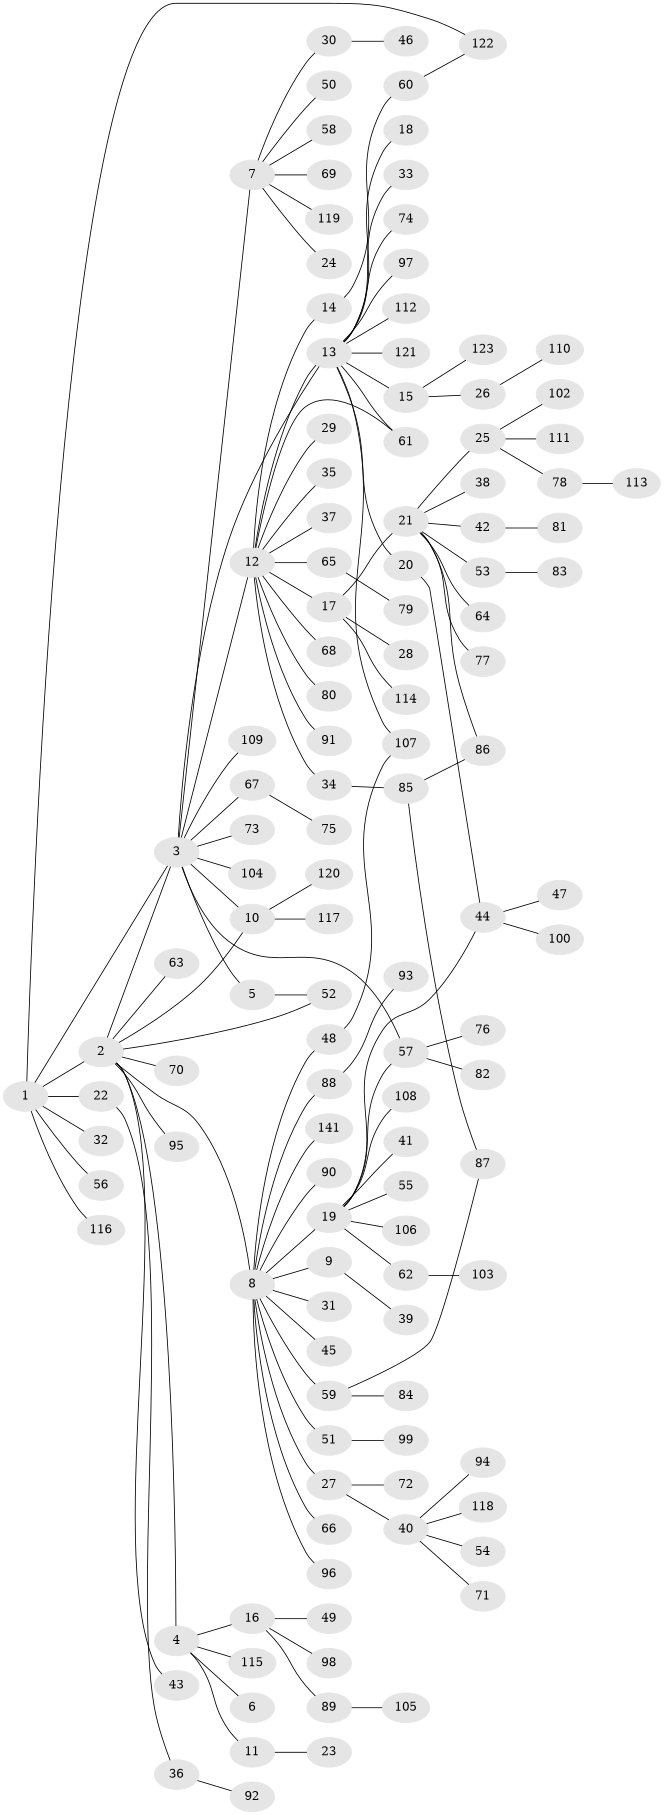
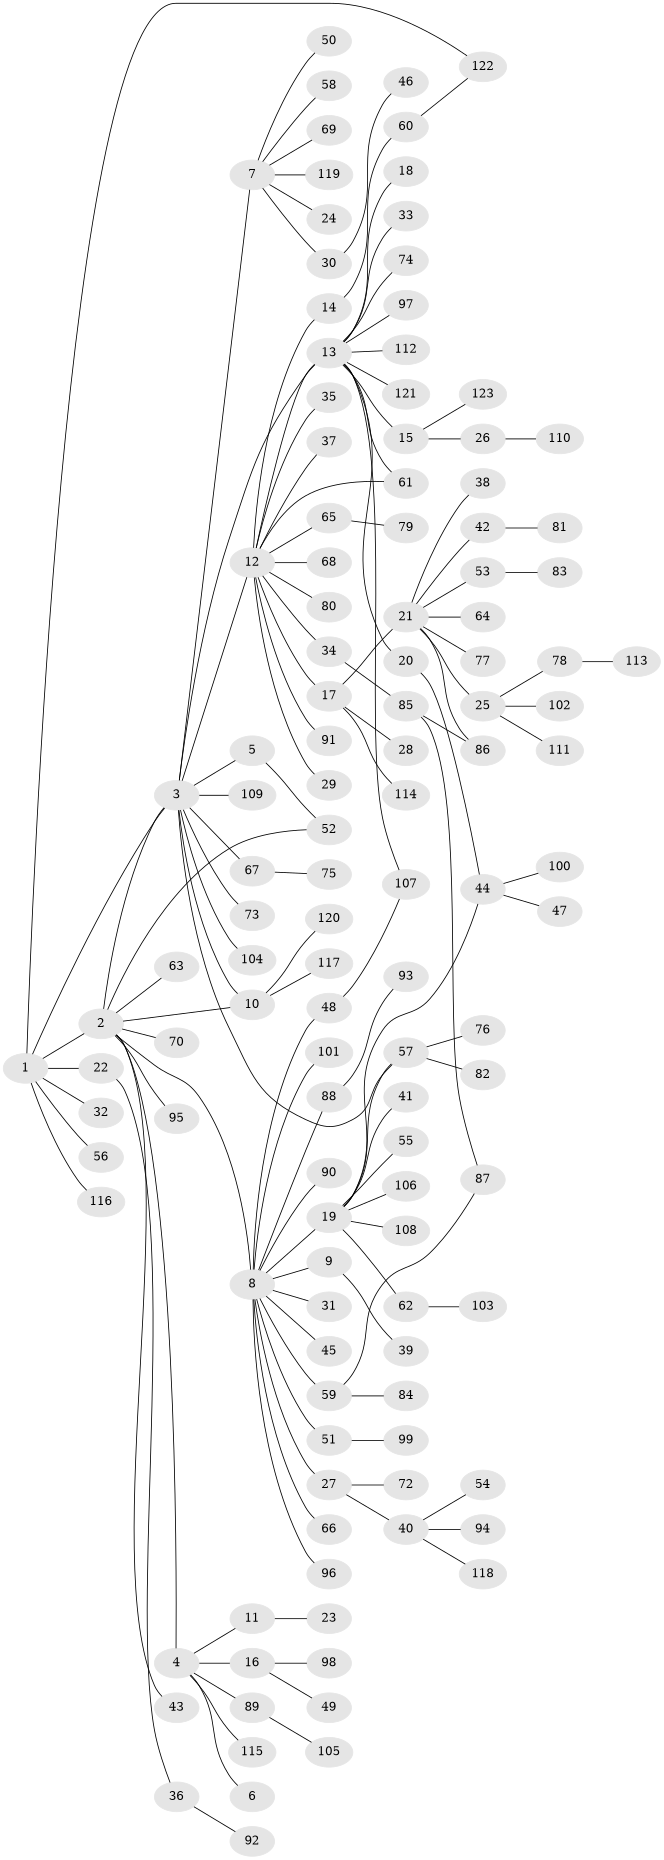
(329, 1129) -> (329, 1053)
(483, 1596) -> none
(291, 1663) -> (215, 1686)
